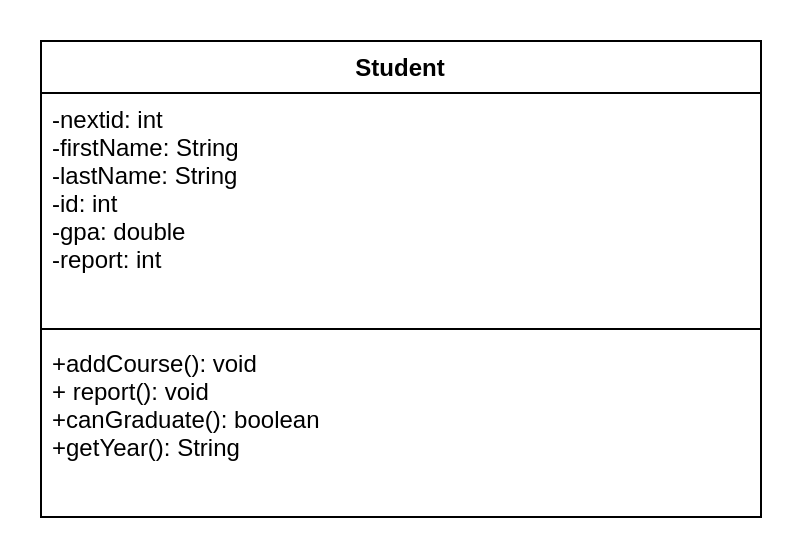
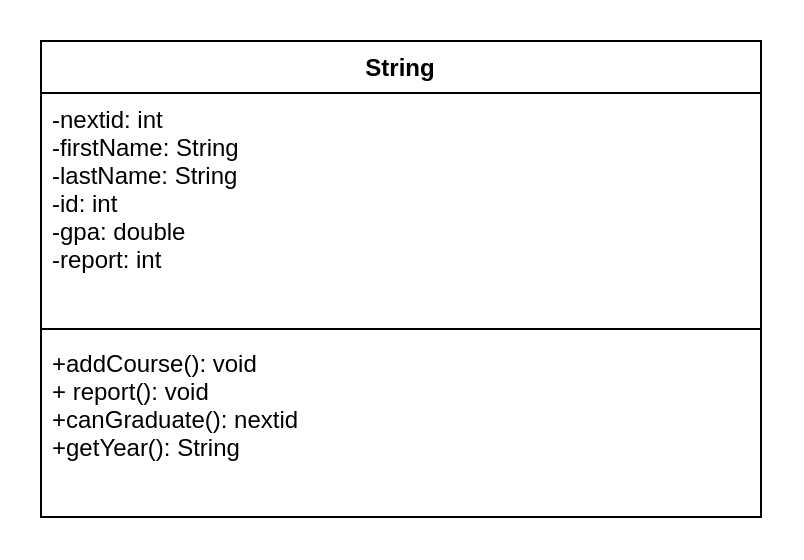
(400, 68) -> (400, 68)
(164, 364) -> (164, 364)
